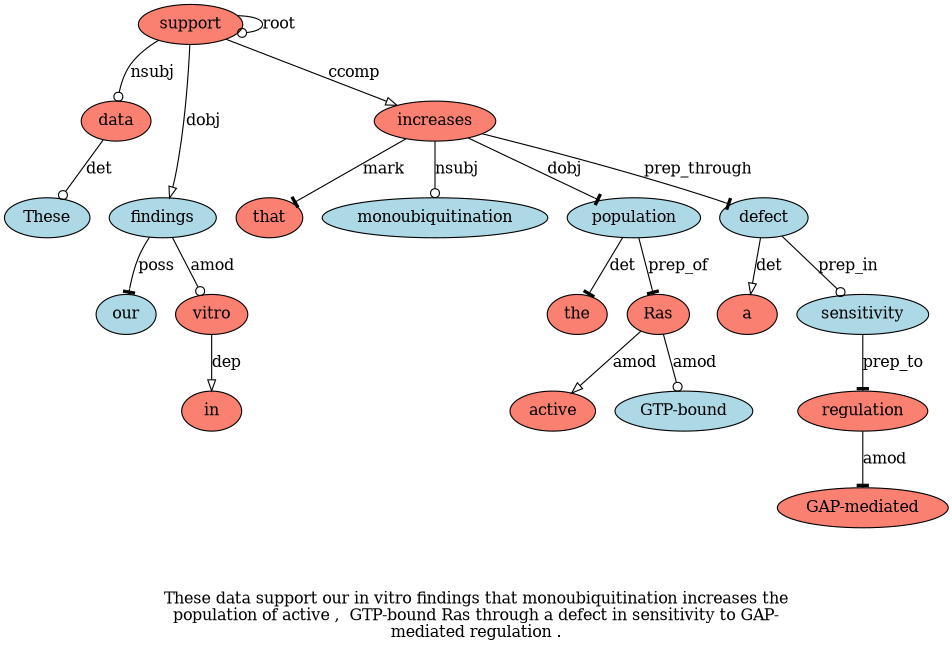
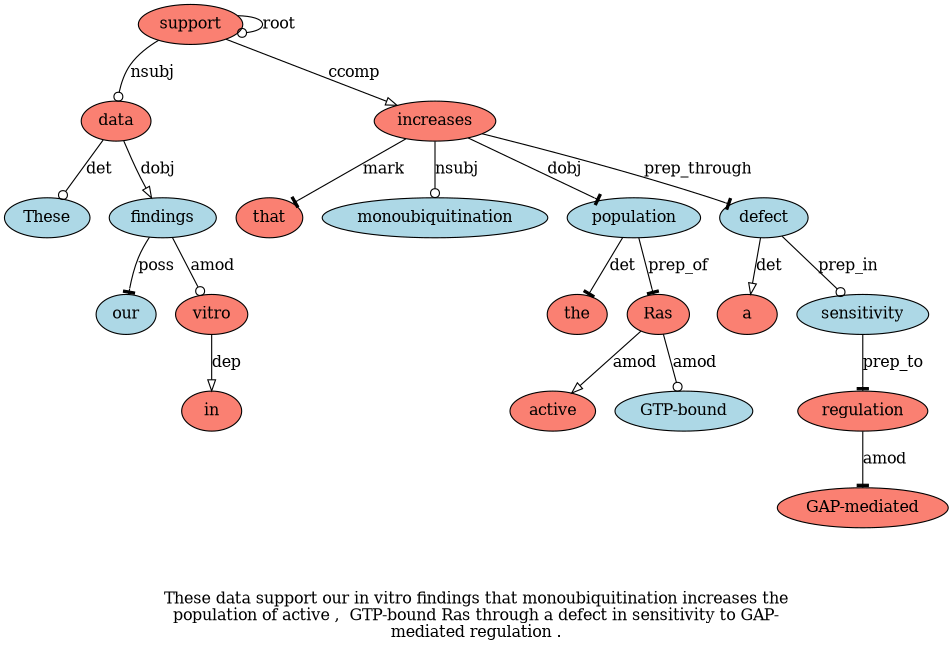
(184, 116) -> (134, 165)
